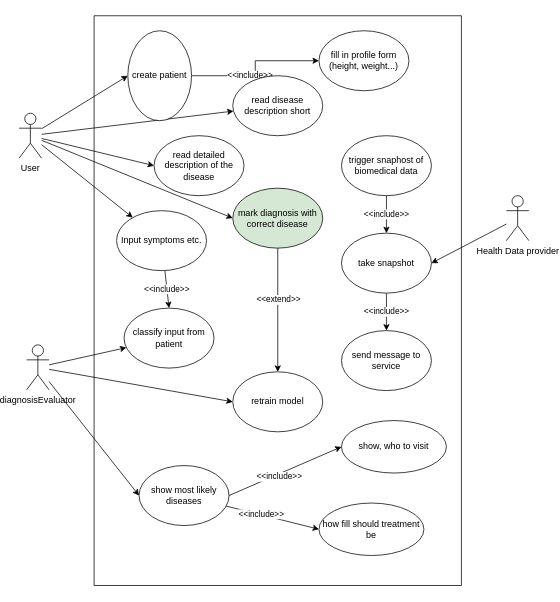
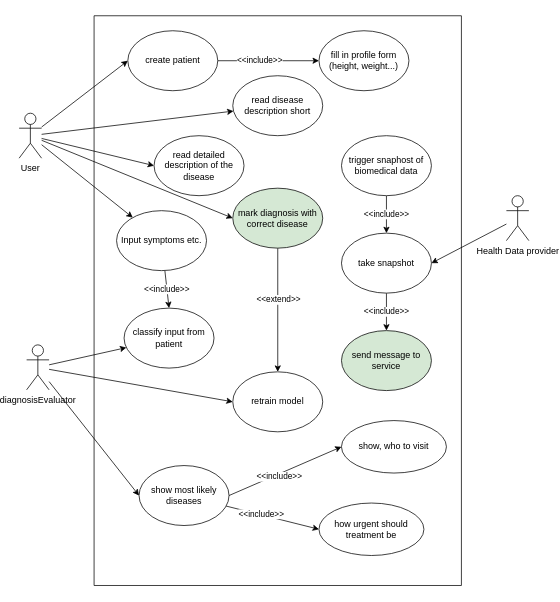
(160, 75) -> (173, 60)
(387, 360) -> (387, 360)
(372, 529) -> (372, 529)
